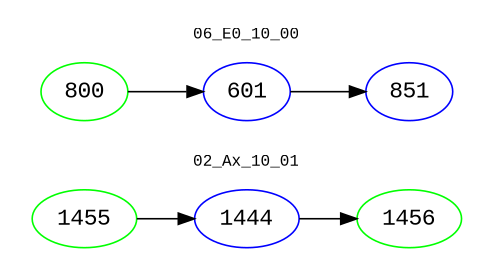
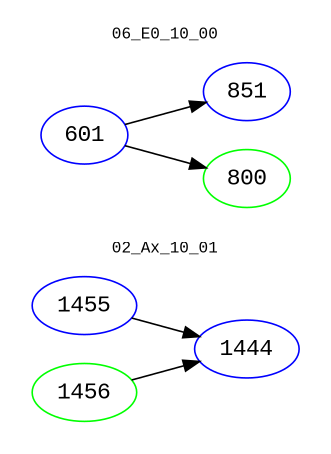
(157, 92) -> (158, 155)
(84, 219) -> (84, 306)
(320, 219) -> (158, 373)
